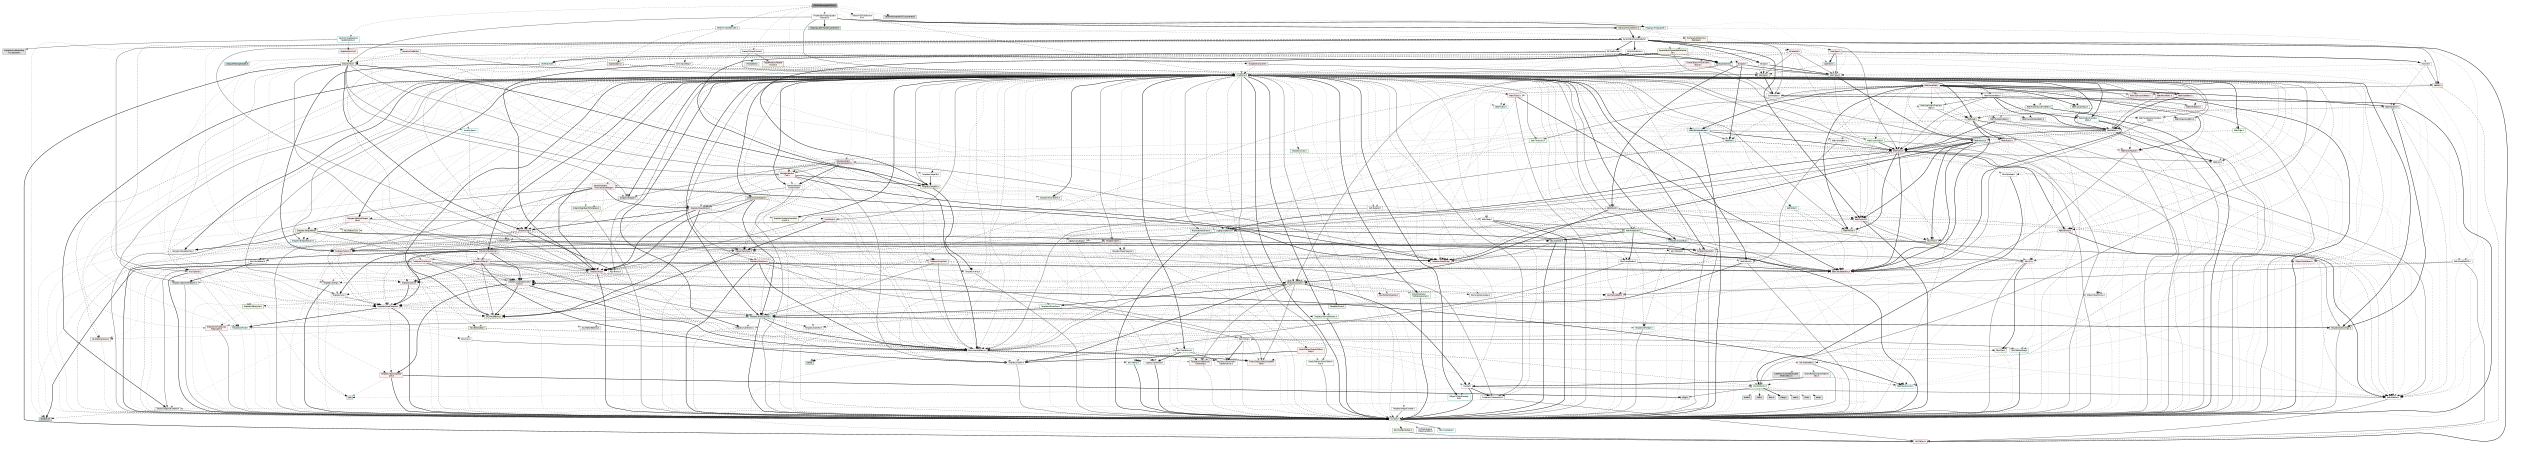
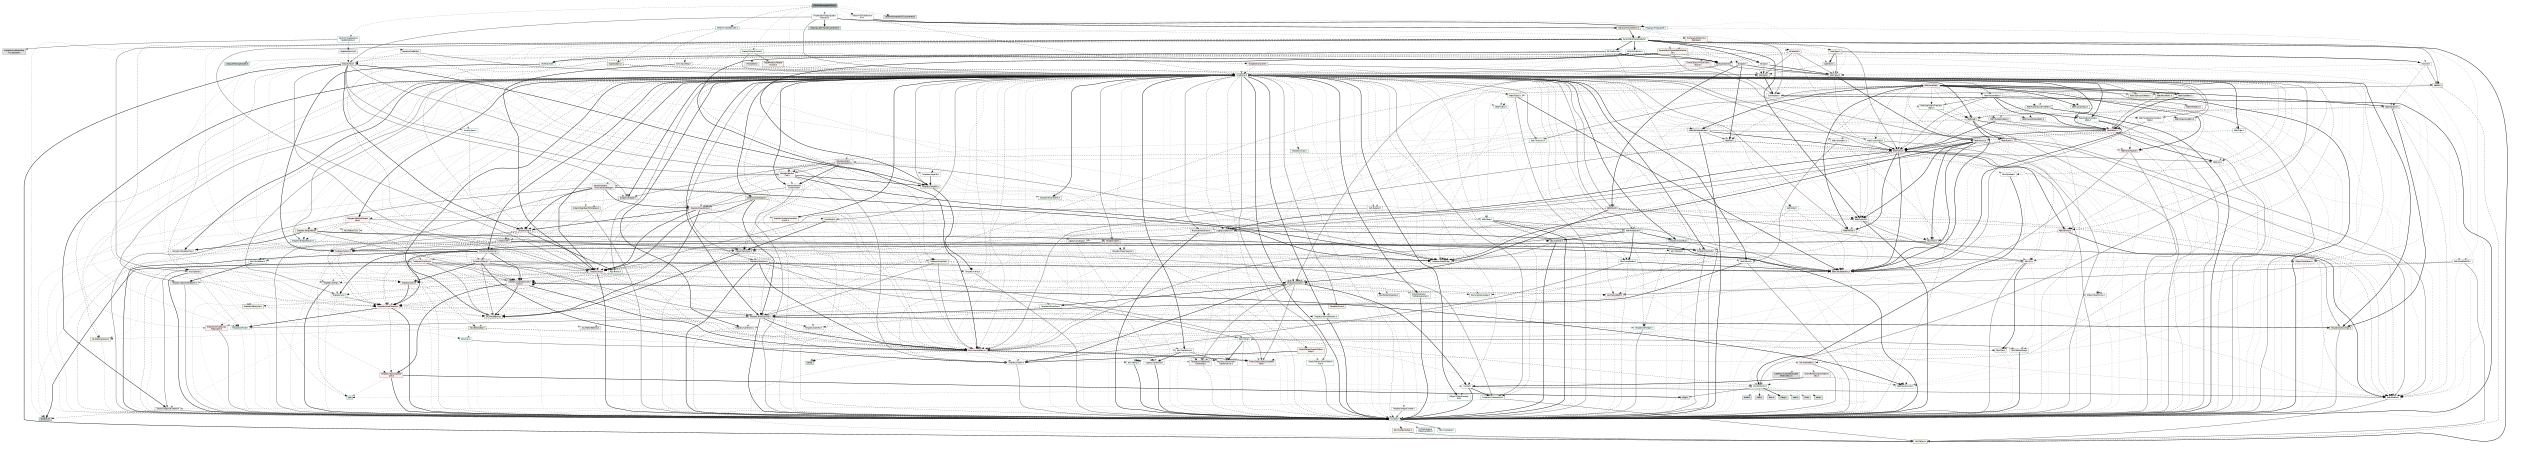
(1729, 78) -> none
(1817, 219) -> (1625, 278)
(2283, 227) -> (2283, 227)
(741, 244) -> (335, 275)
(1352, 353) -> (1316, 383)
